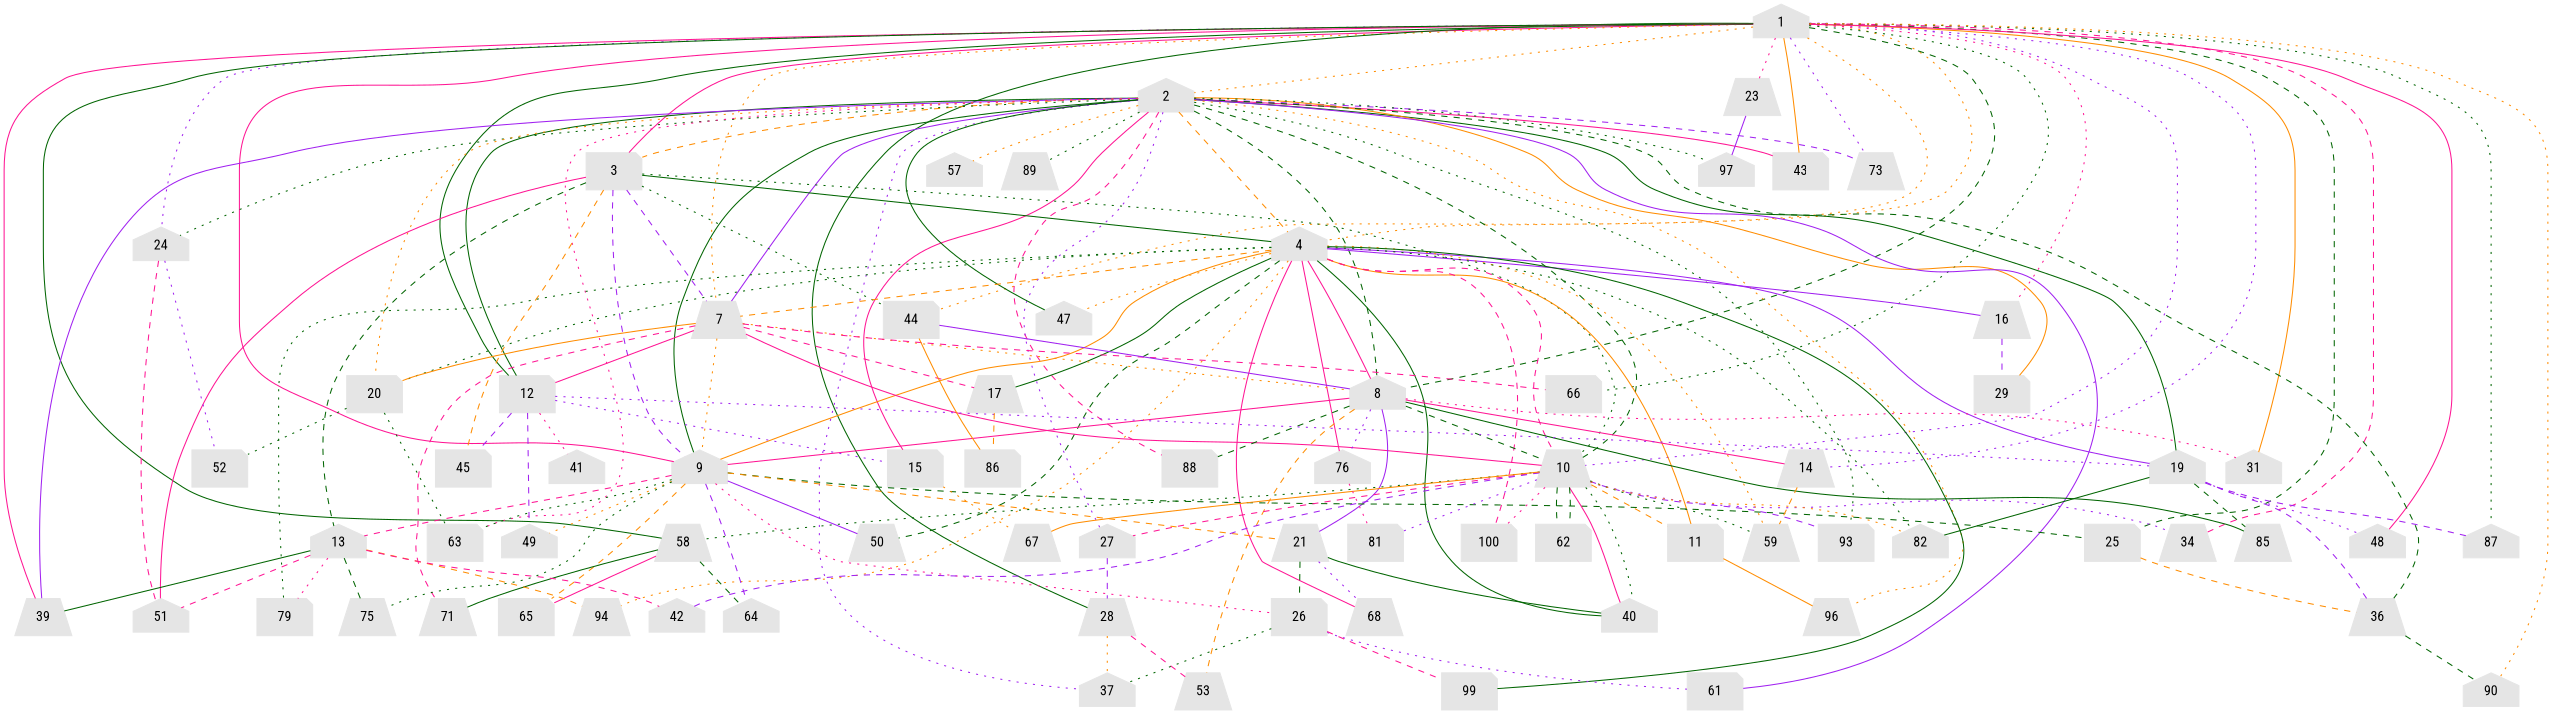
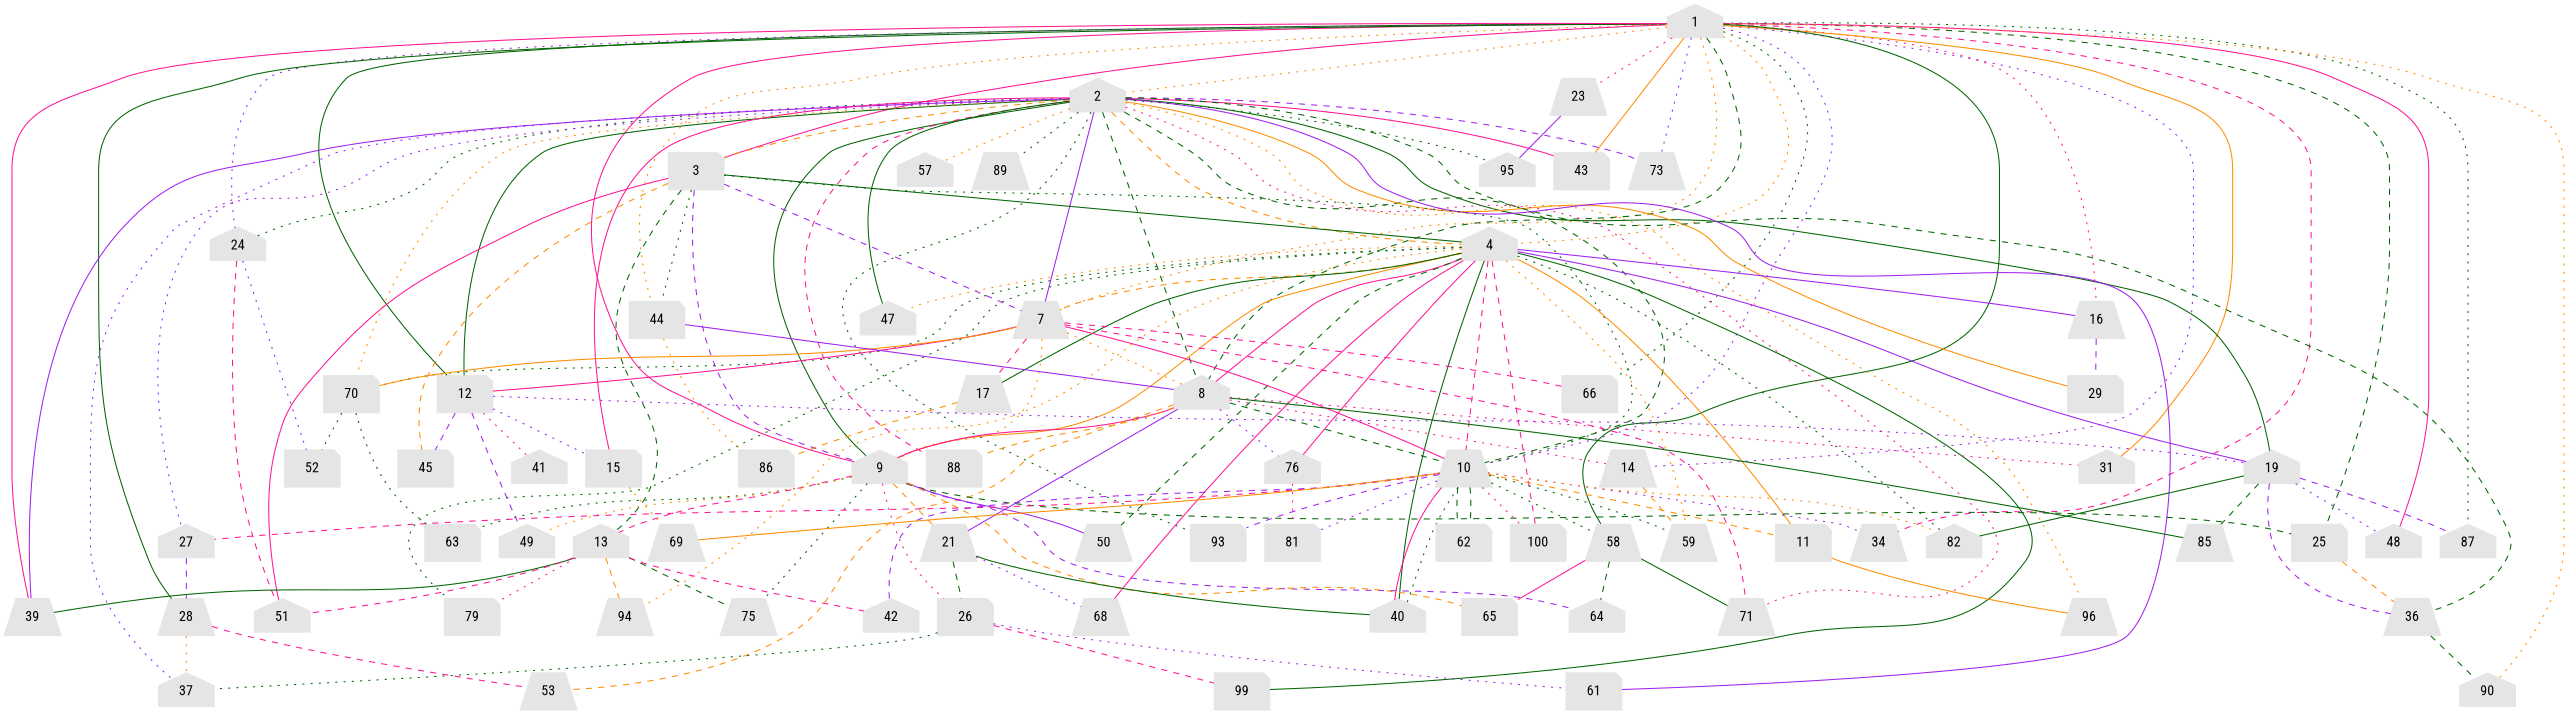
(614, 137) -> (1736, 321)
(1726, 171) -> (1507, 171)
(375, 394) -> (351, 394)
(947, 395) -> (689, 391)
(1586, 430) -> (1418, 432)
(1280, 433) -> (1049, 436)
(1032, 543) -> (677, 543)
